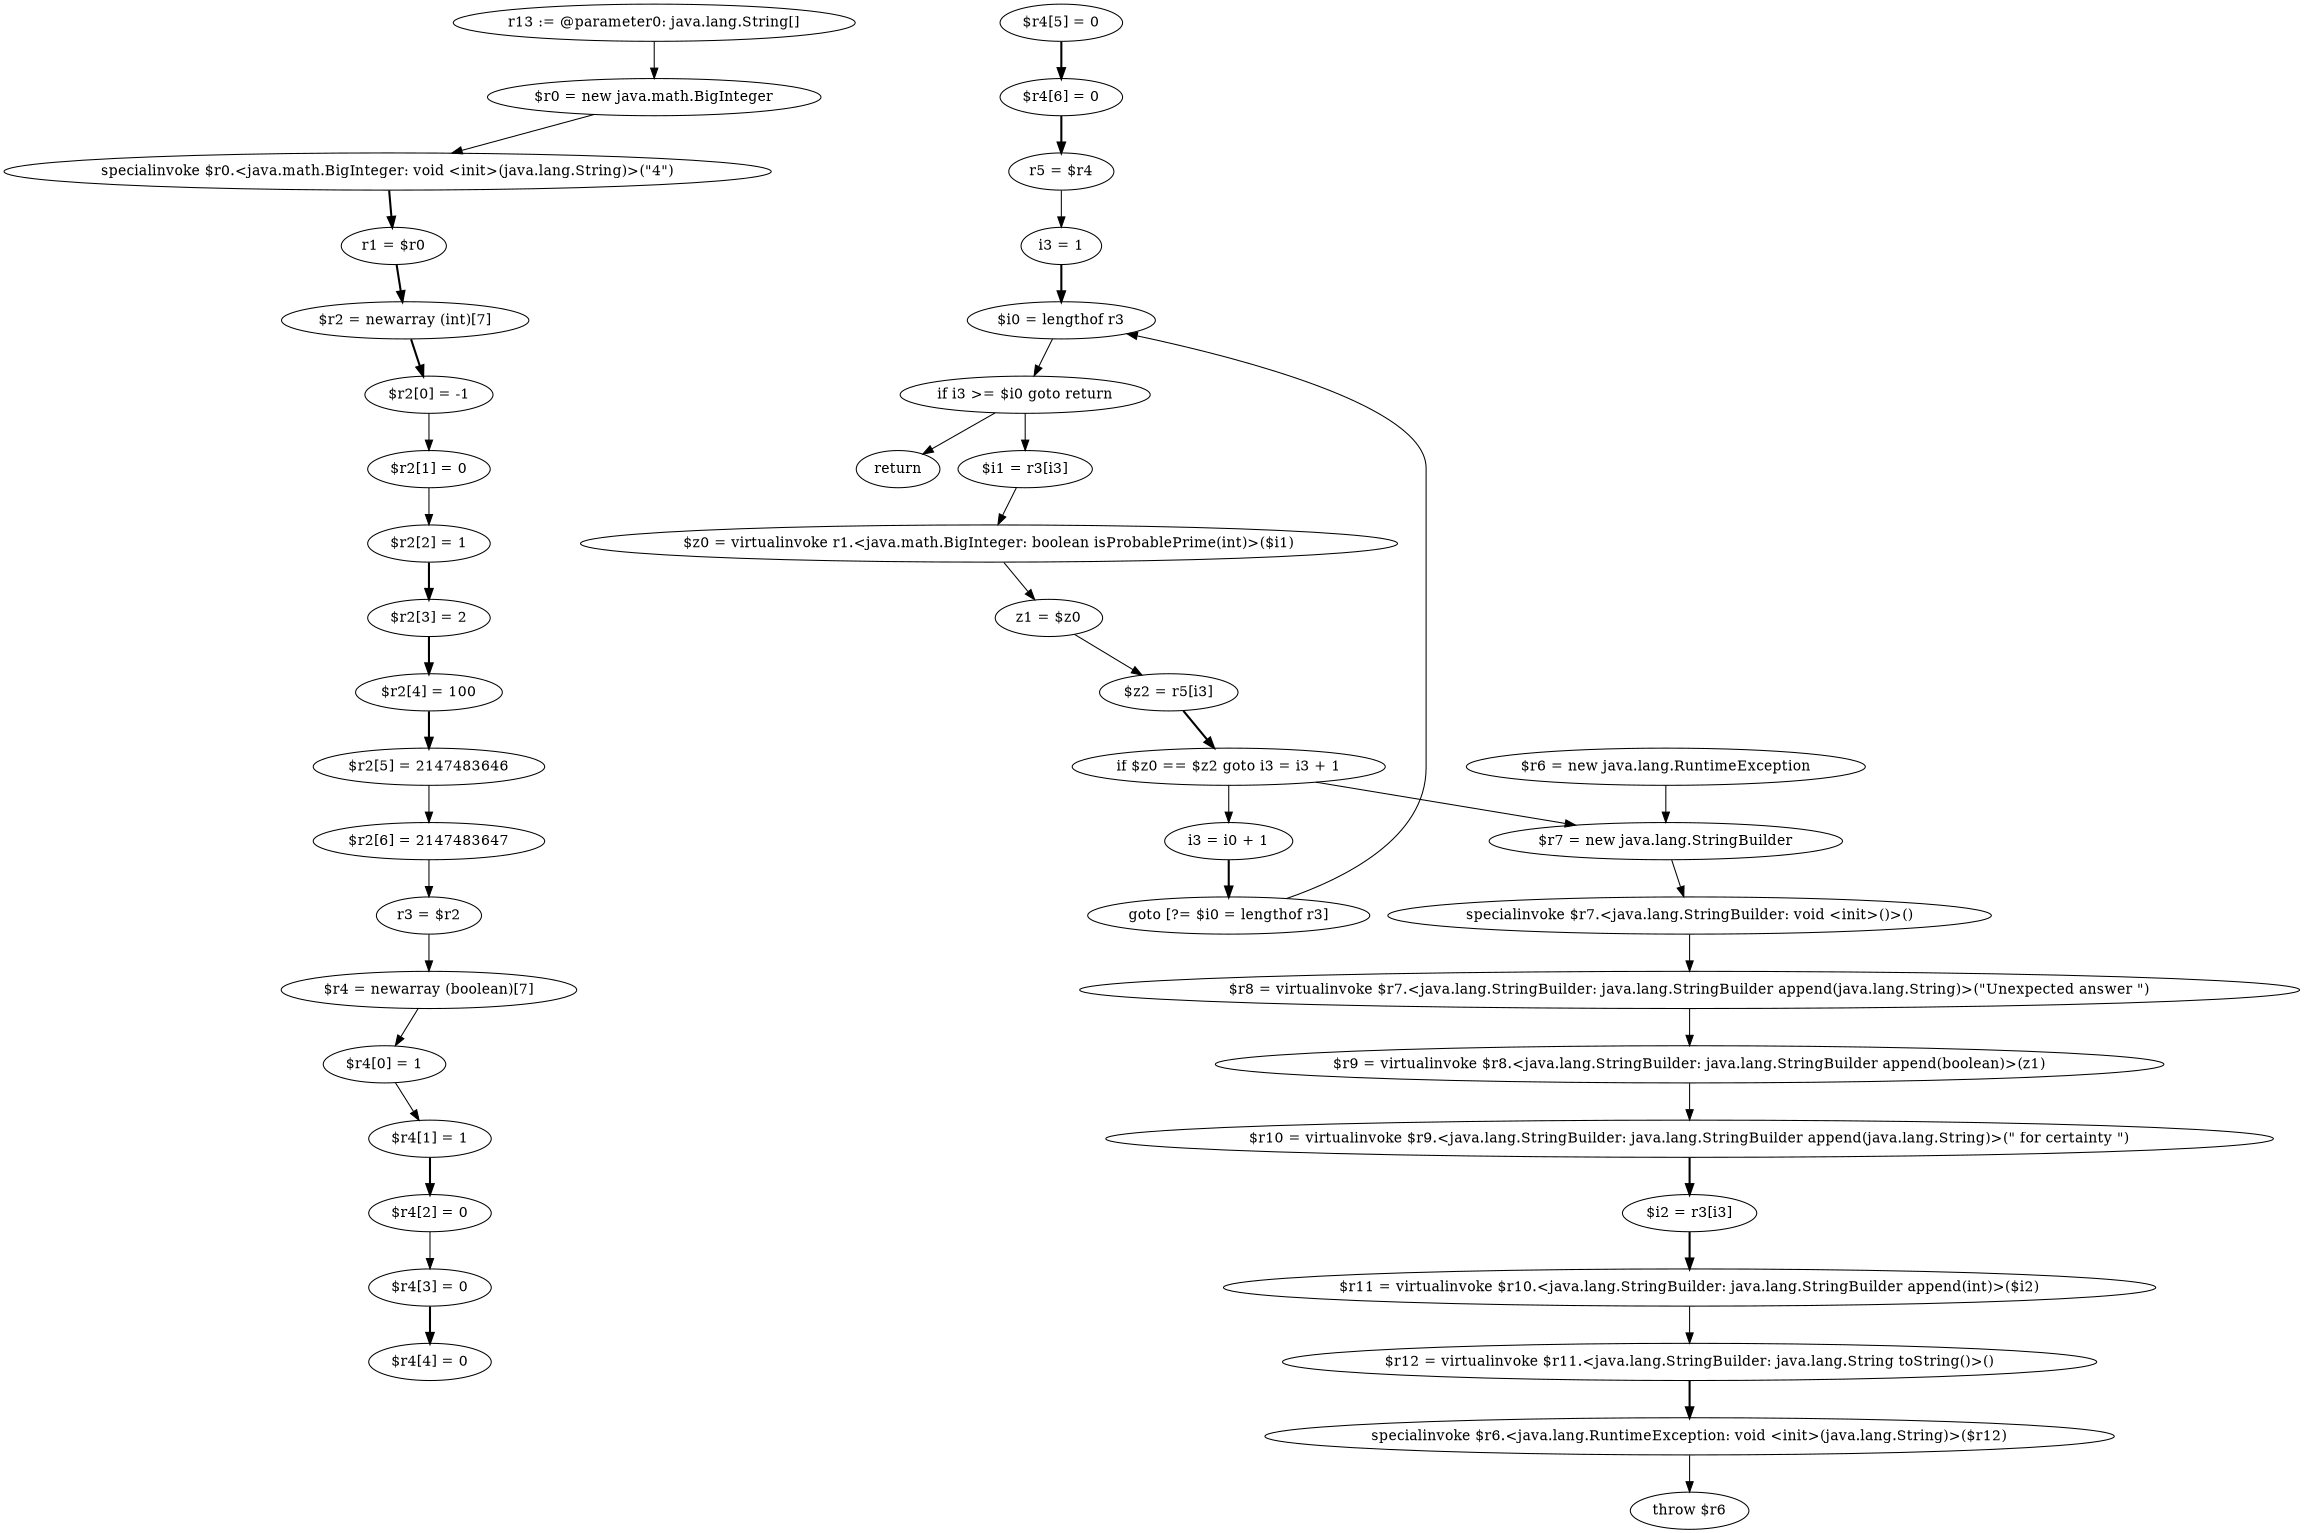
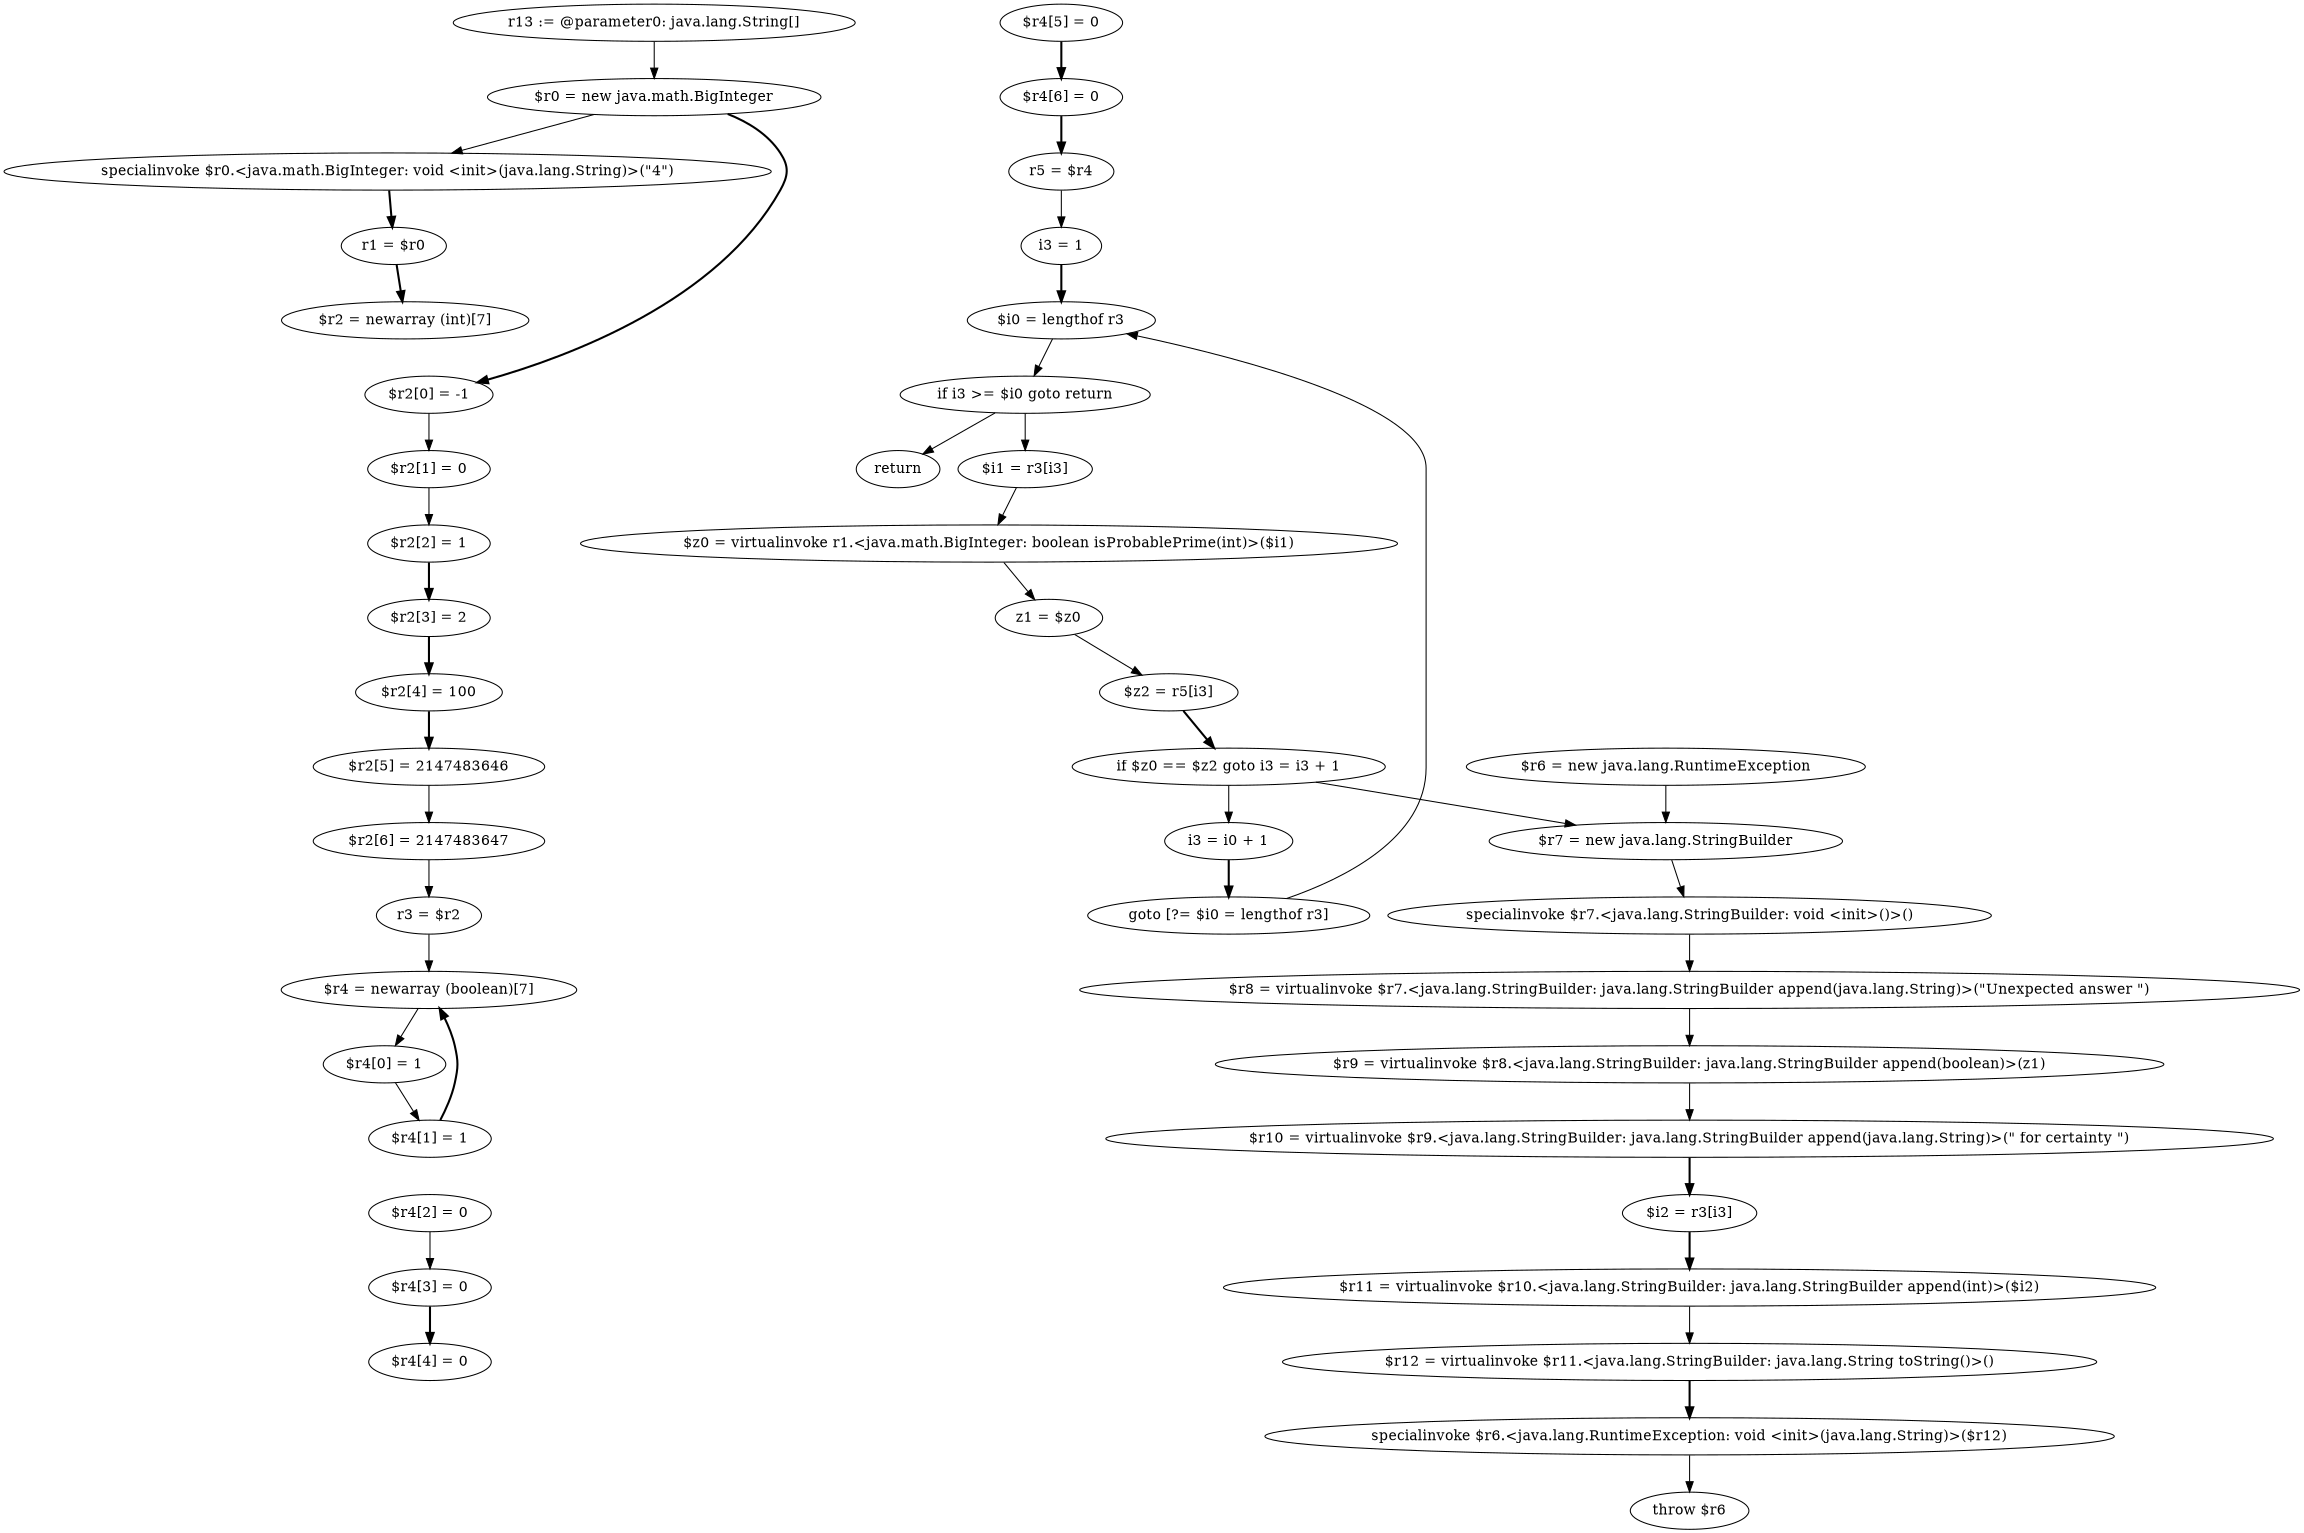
(415, 353) -> (696, 282)
(430, 1171) -> (457, 1069)
